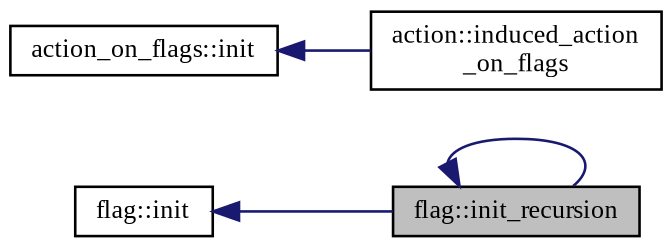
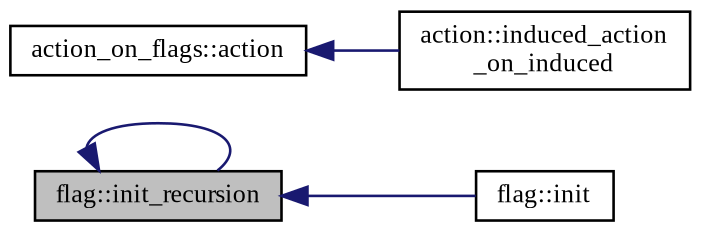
(144, 51) -> (158, 51)
(516, 51) -> (545, 51)
(316, 211) -> (392, 196)
